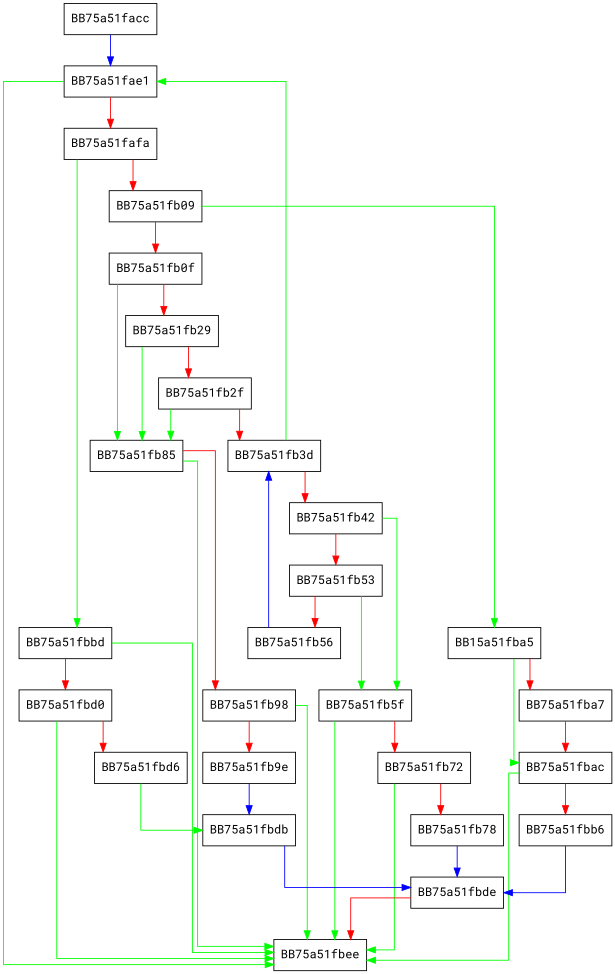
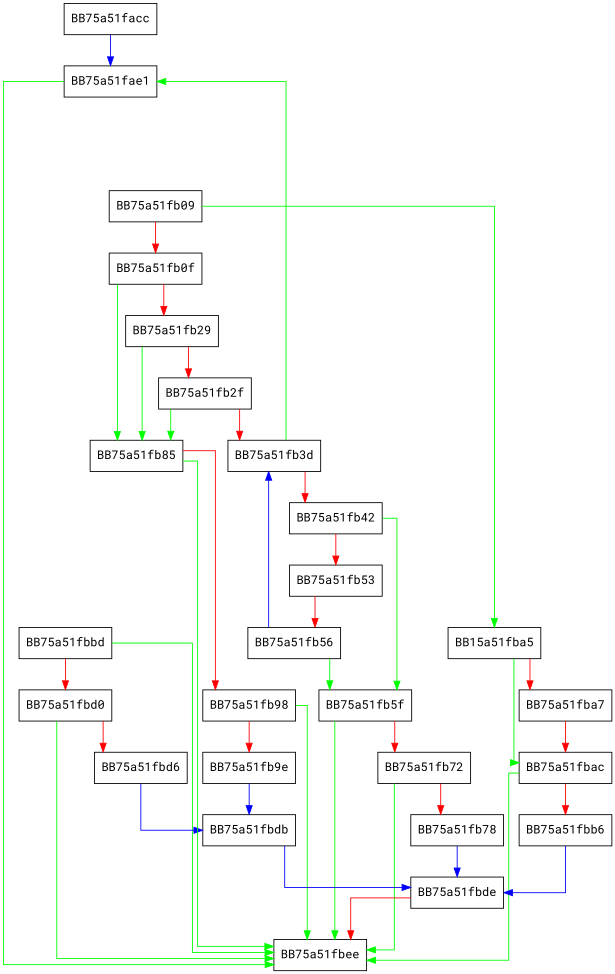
(110, 144) -> none
(361, 639) -> (330, 670)
(144, 830) -> (144, 830)
